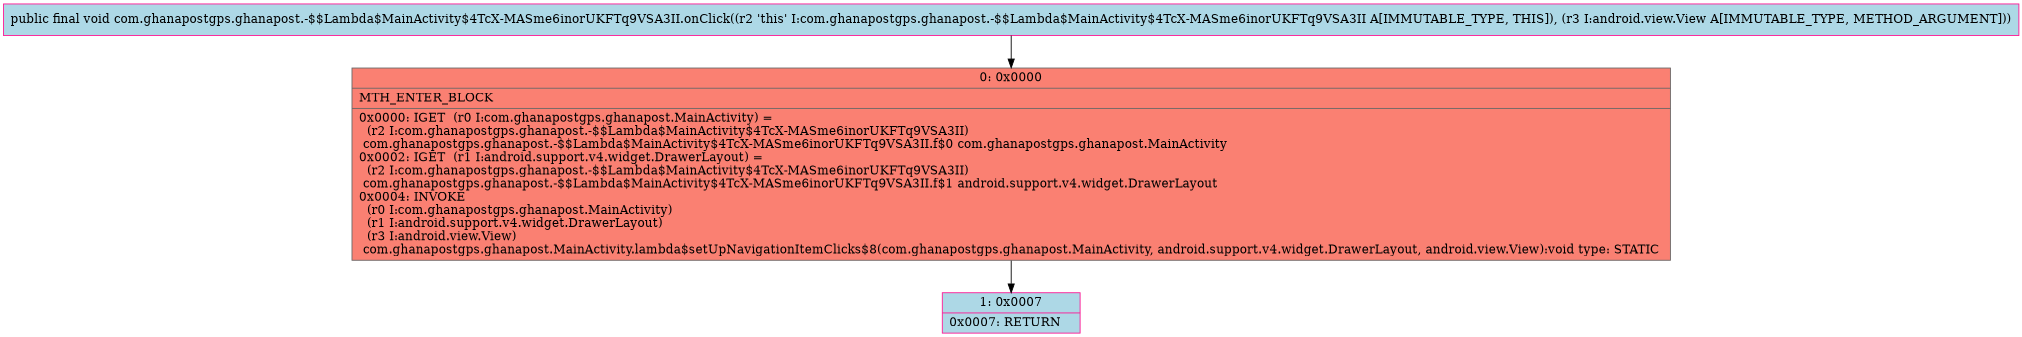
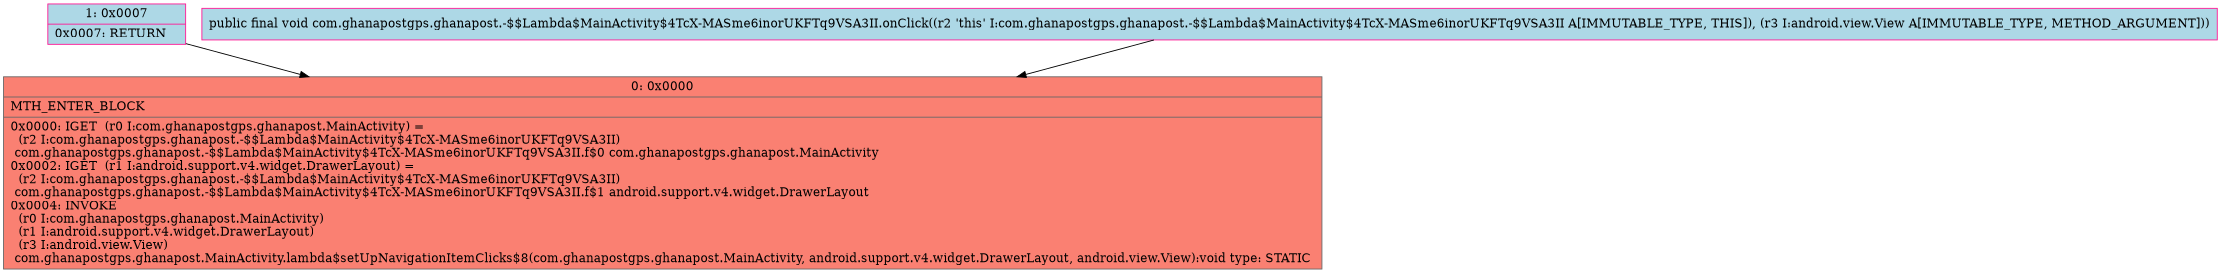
(1011, 272) -> (243, 59)
